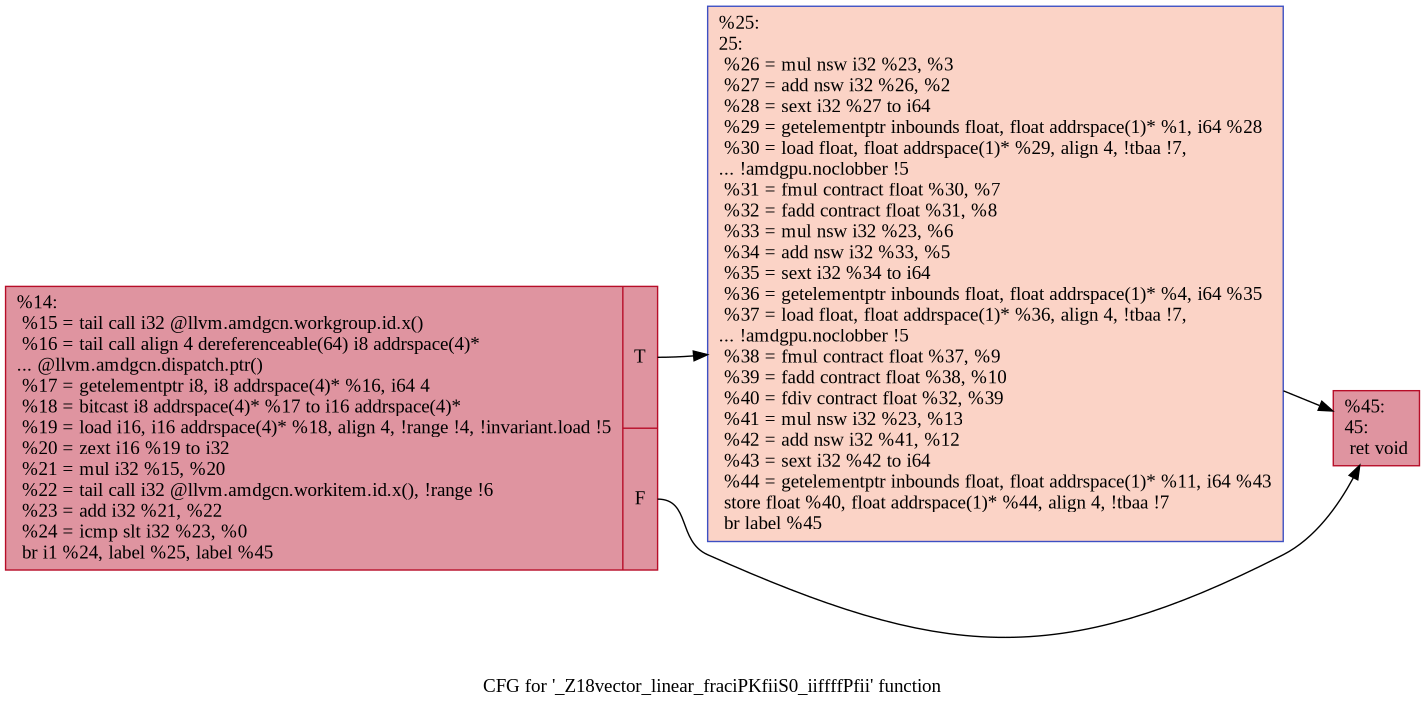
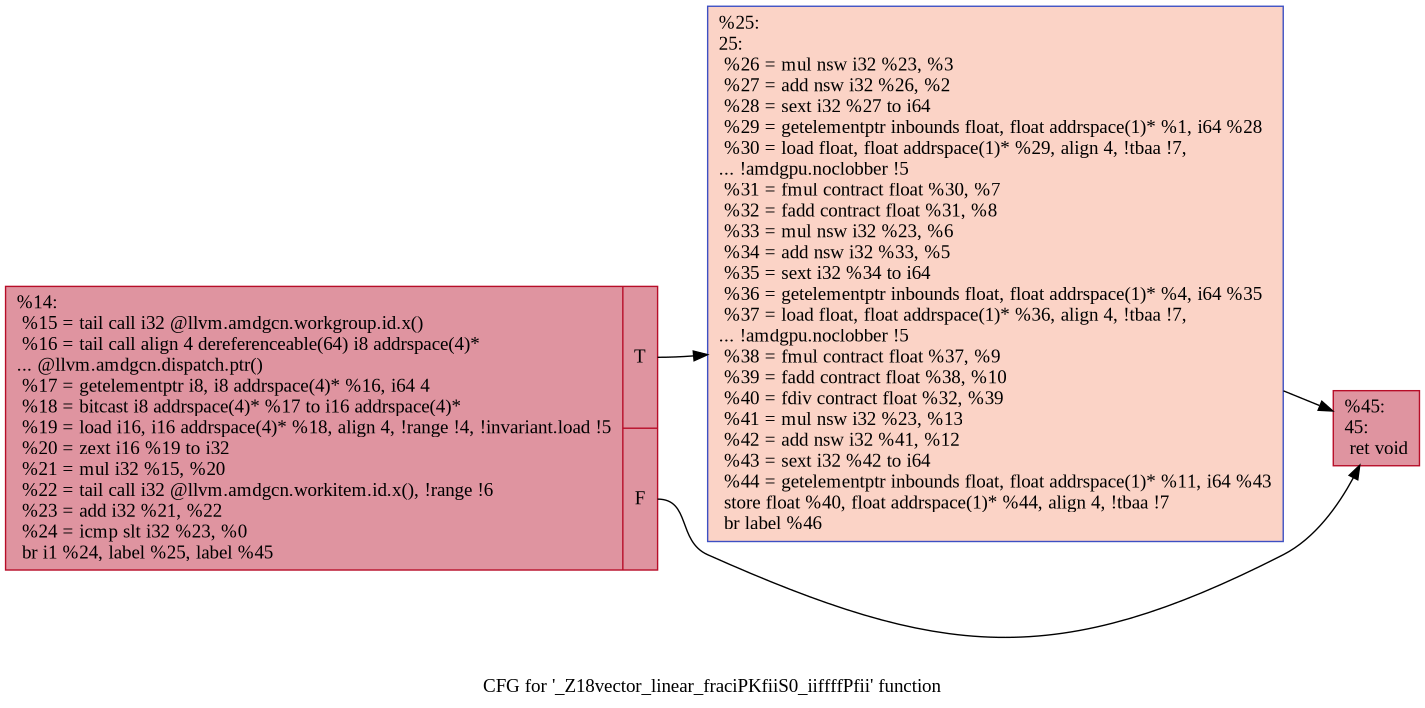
(771, 523) -> (771, 523)
